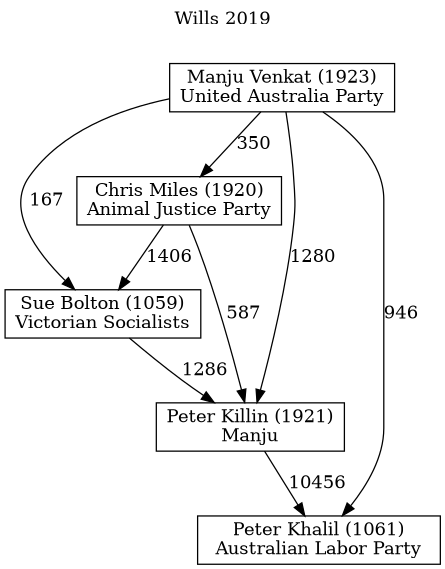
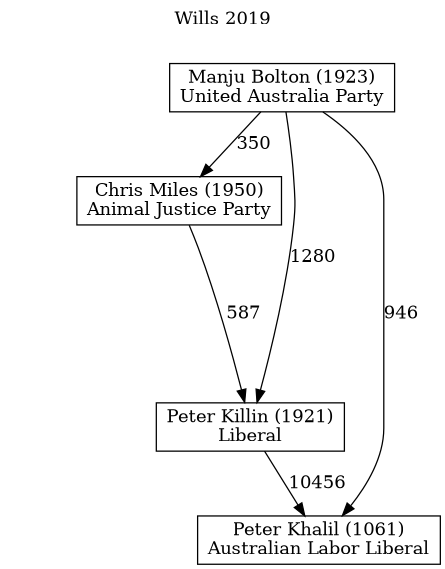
(282, 88) -> (282, 88)
(179, 201) -> (179, 201)
(103, 314) -> none
(250, 427) -> (250, 427)
(319, 540) -> (319, 540)
